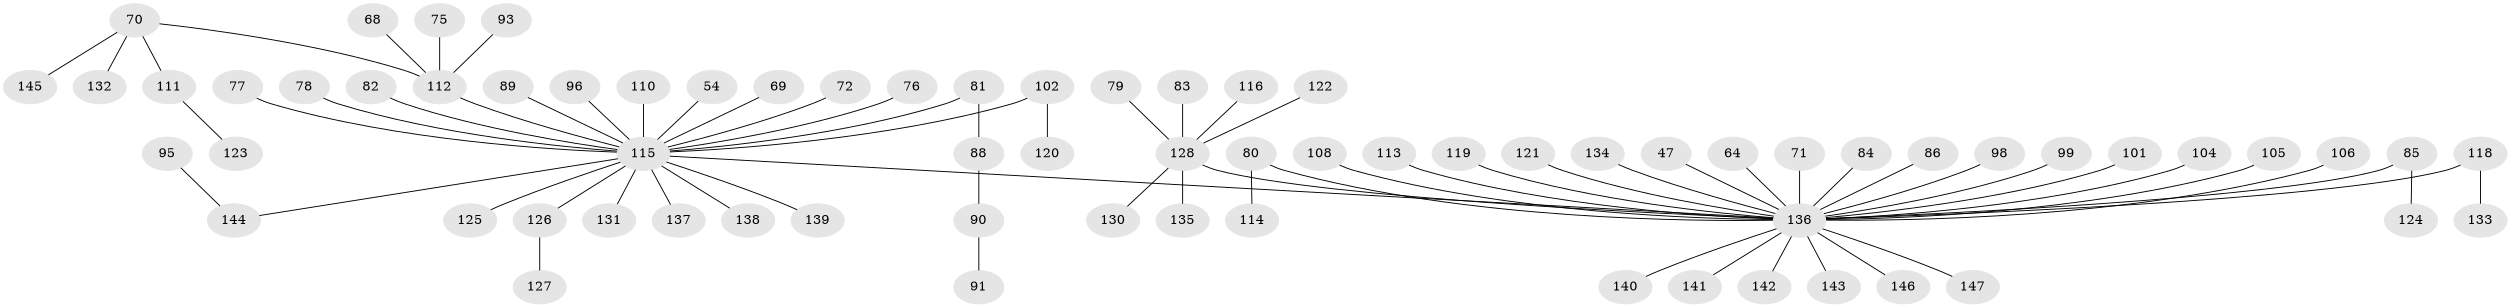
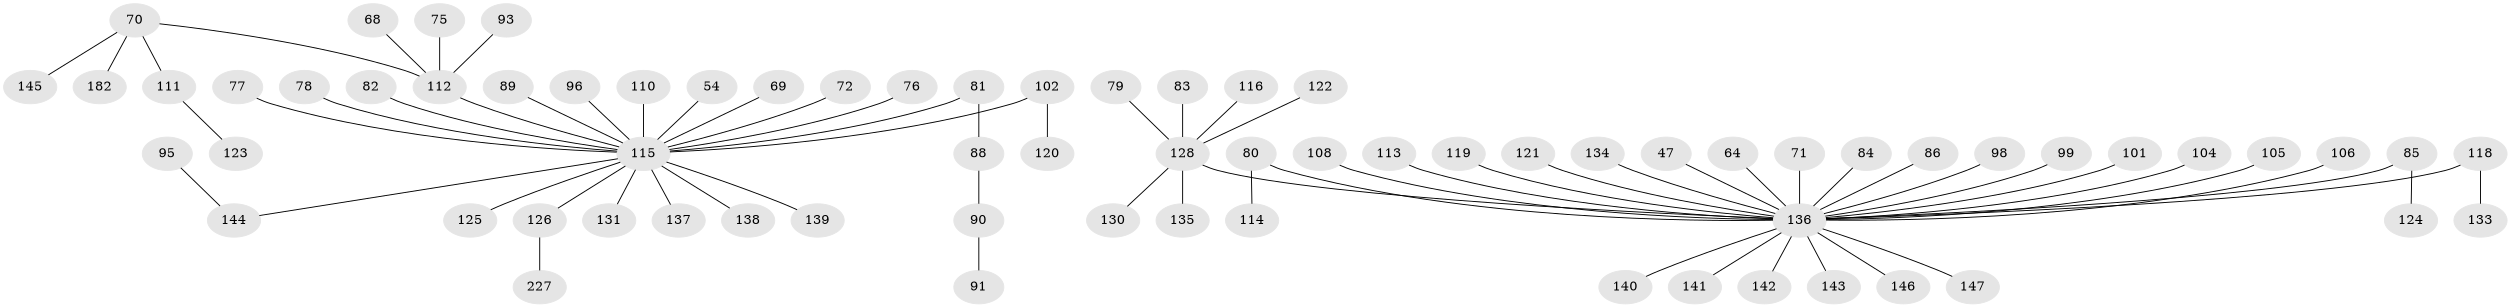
(100, 87) -> (100, 87)
(1222, 187) -> none
(540, 287) -> (540, 287)
